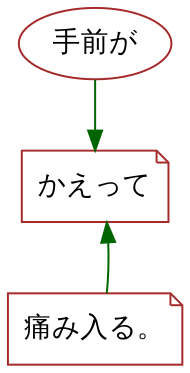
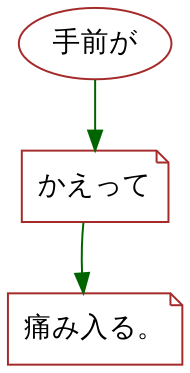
(108, 268) -> (82, 248)
